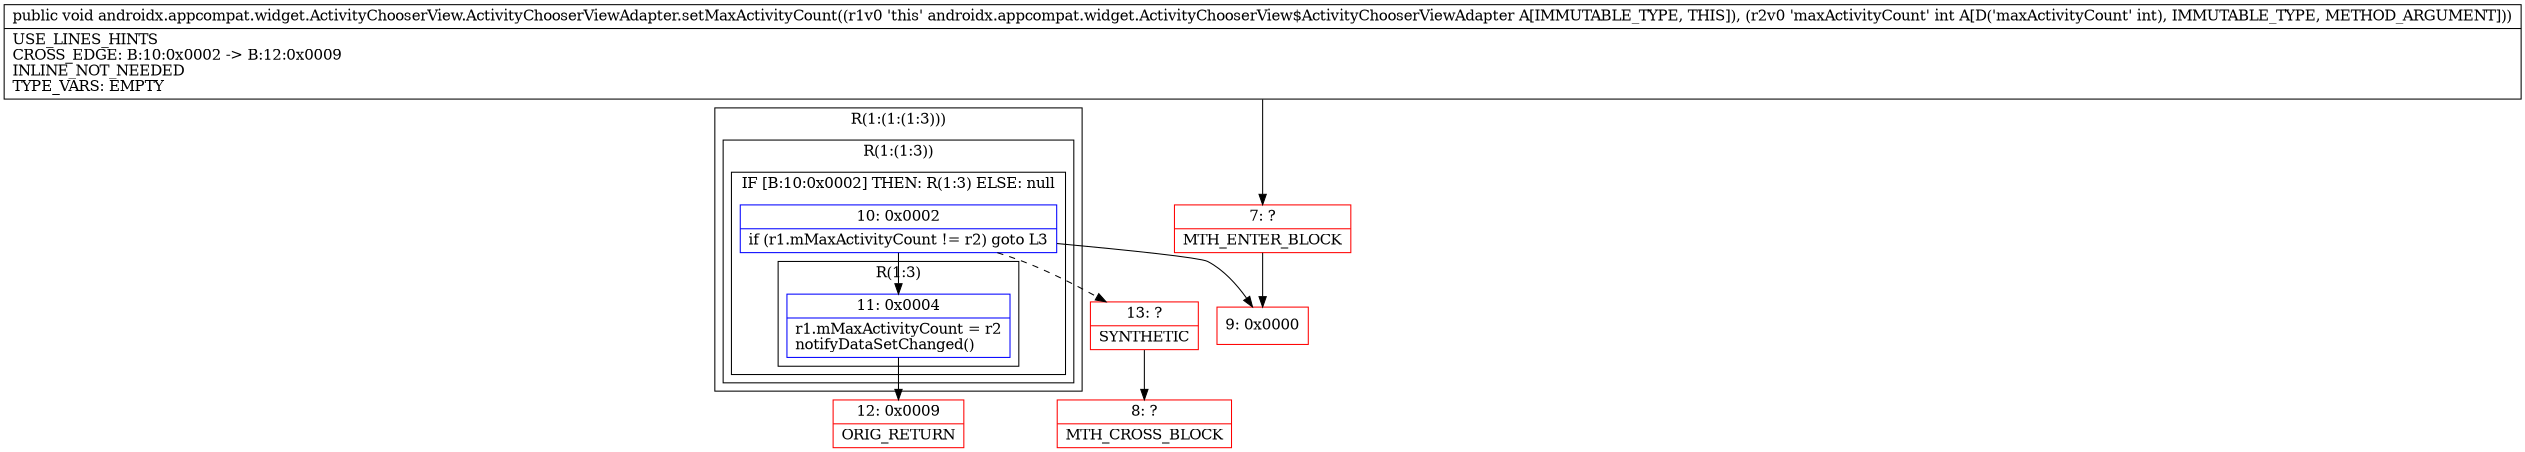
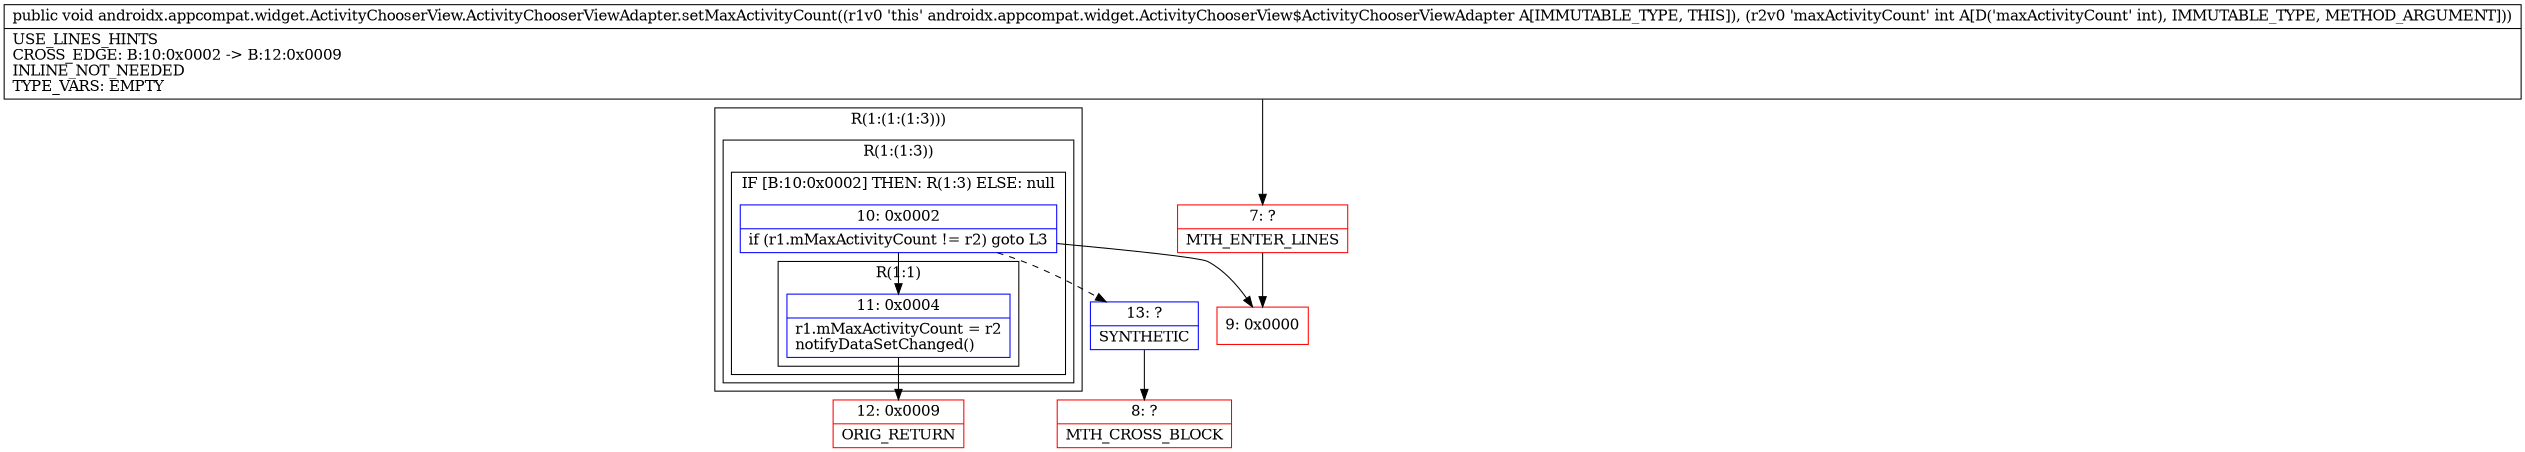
(1263, 240) -> (1263, 240)
(898, 273) -> (898, 273)
(1144, 326) -> (1144, 326)
